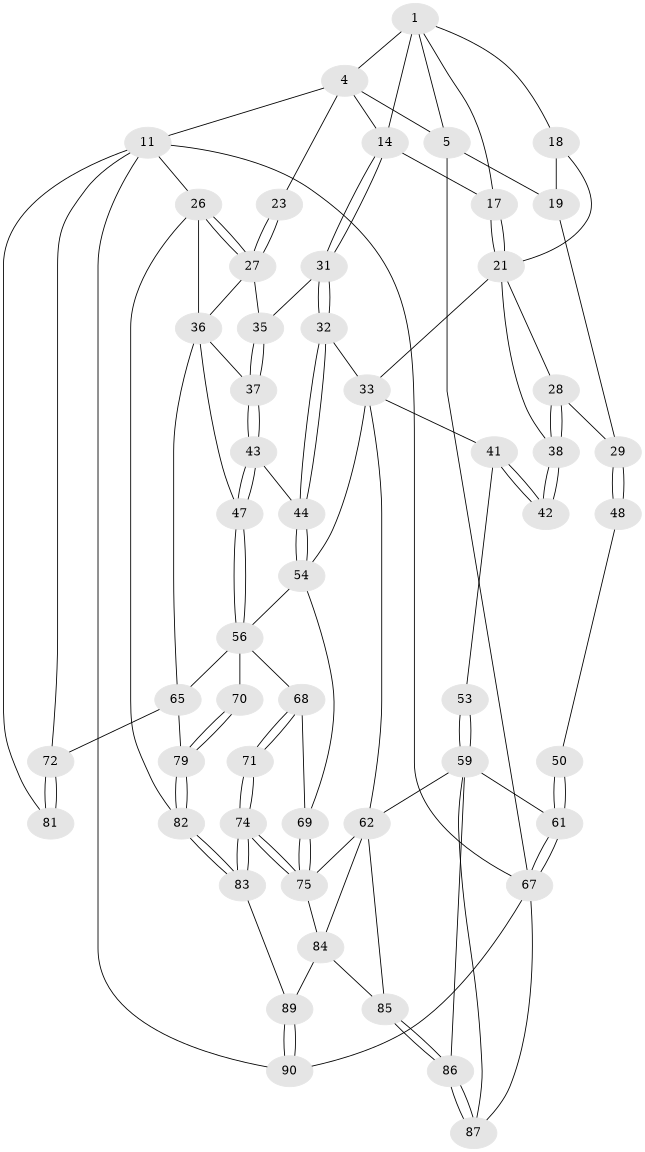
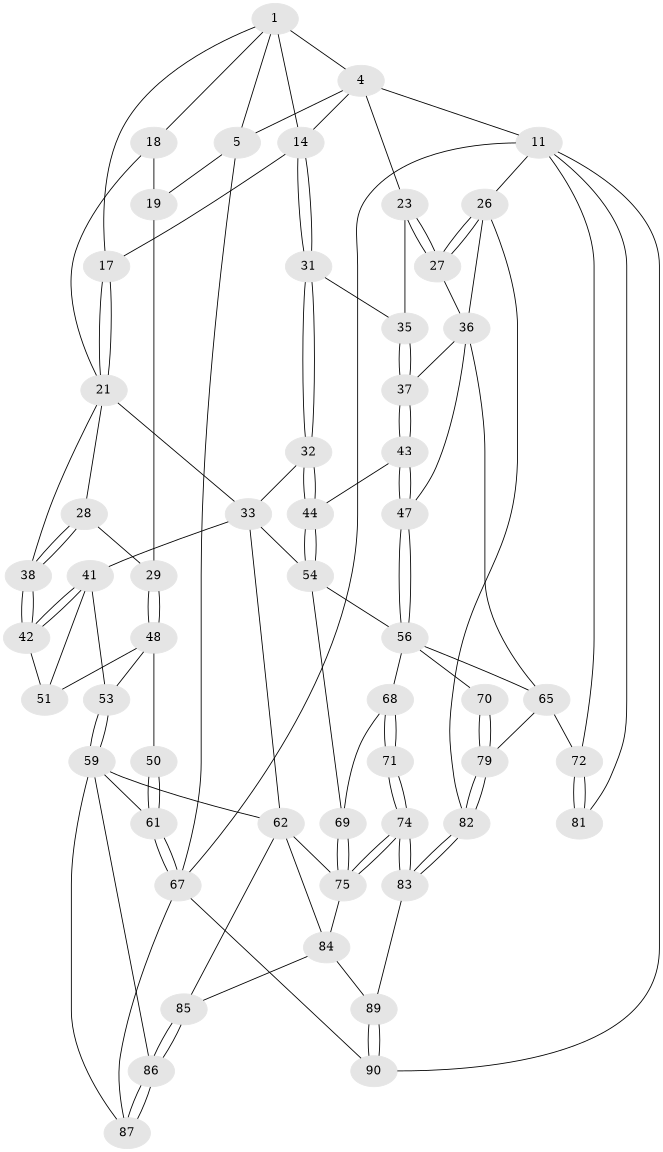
(257, 297) -> (405, 266)
none -> (130, 669)
none -> (45, 700)
